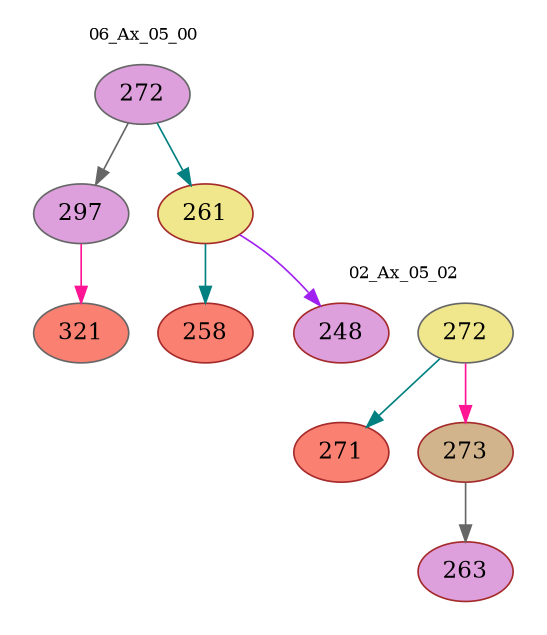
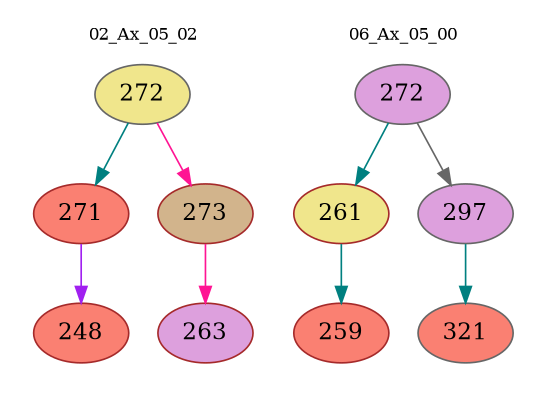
(81, 265) -> (466, 265)
(291, 275) -> (81, 265)
(205, 333) -> (341, 333)
(341, 333) -> (81, 333)
(466, 504) -> (205, 265)
